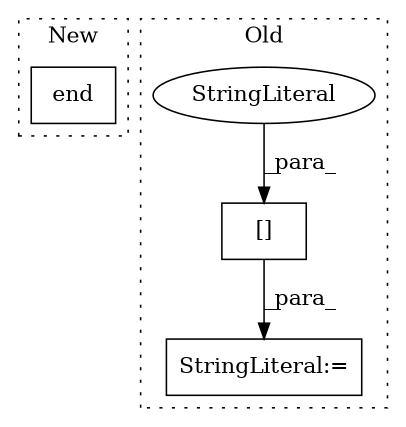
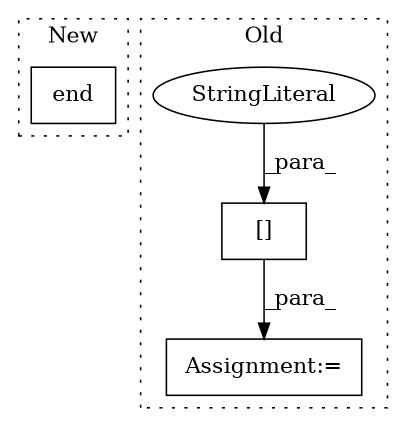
(264, 367) -> (264, 367)
